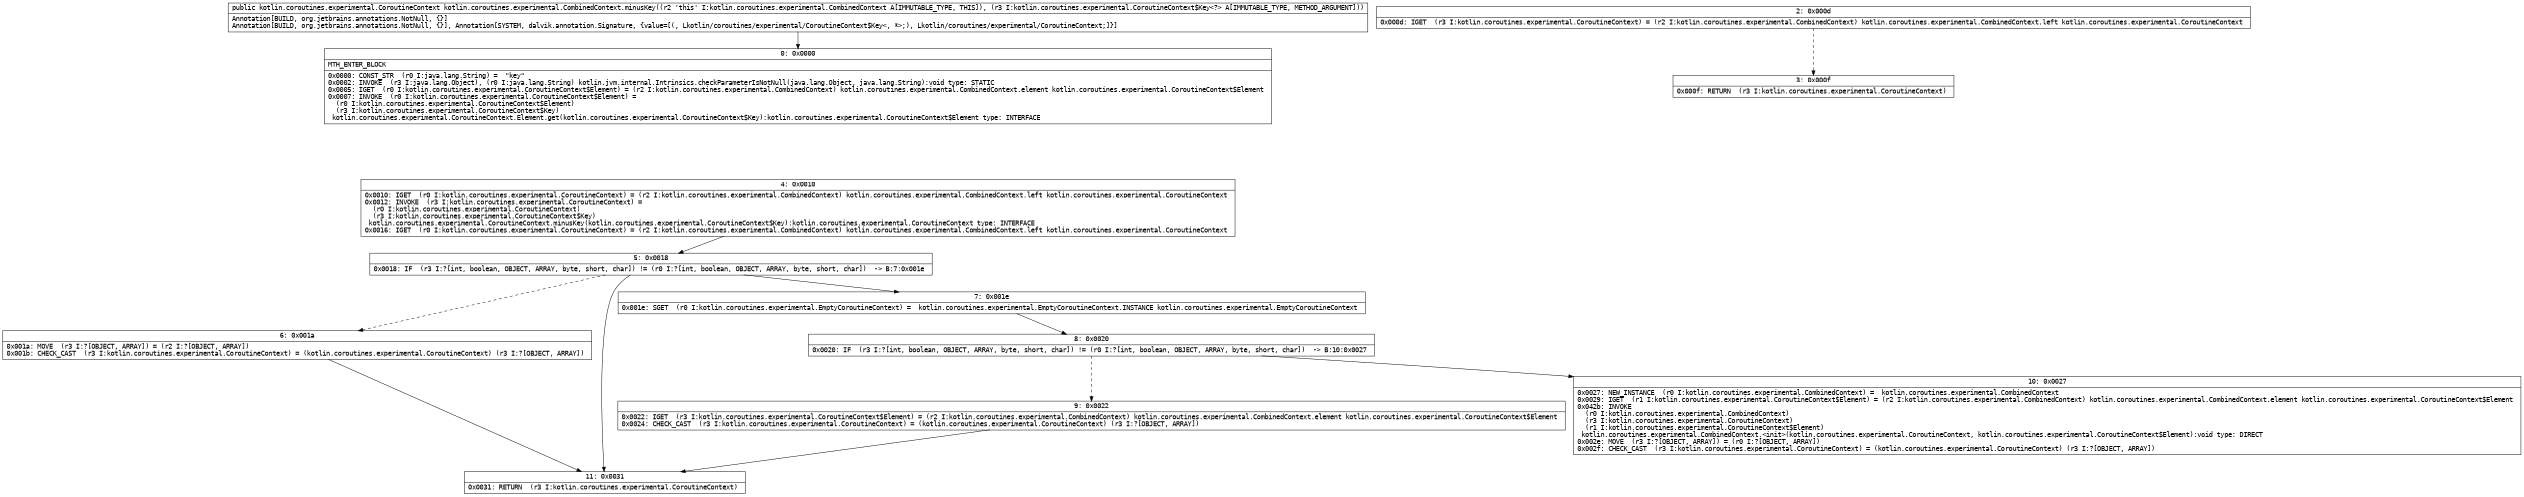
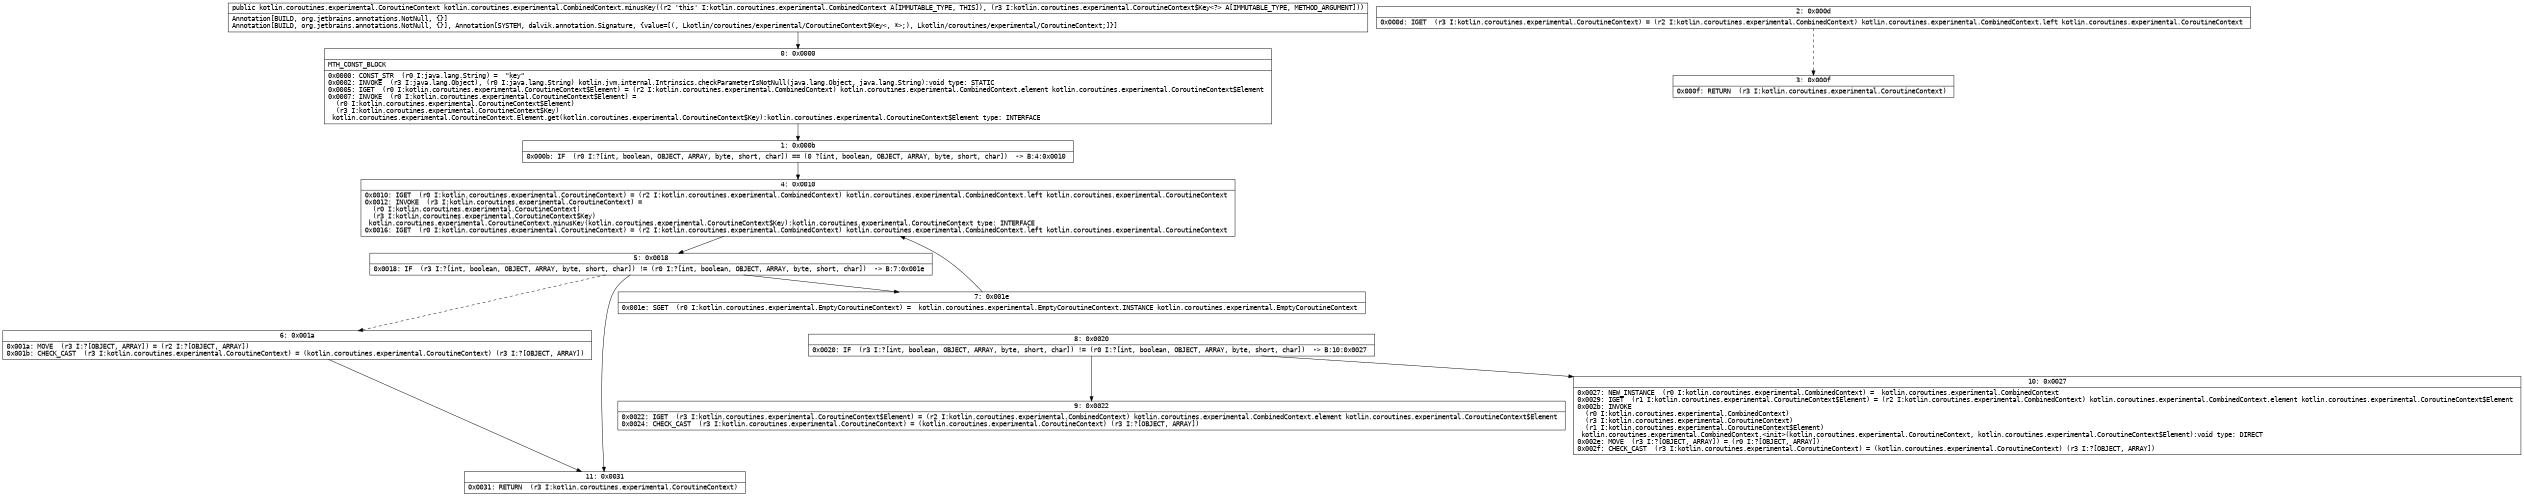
(357, 65) -> (357, 65)
none -> (798, 152)
(1039, 323) -> (947, 260)
(1092, 376) -> (1092, 376)
(1608, 407) -> (1608, 407)
(838, 450) -> none
